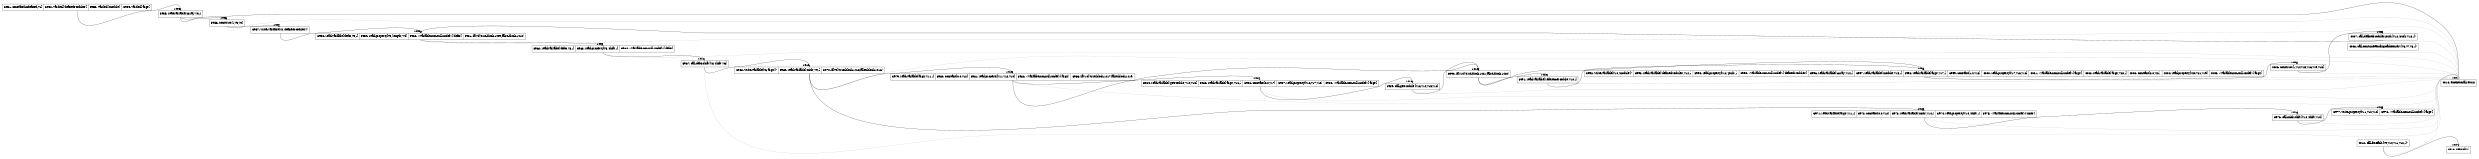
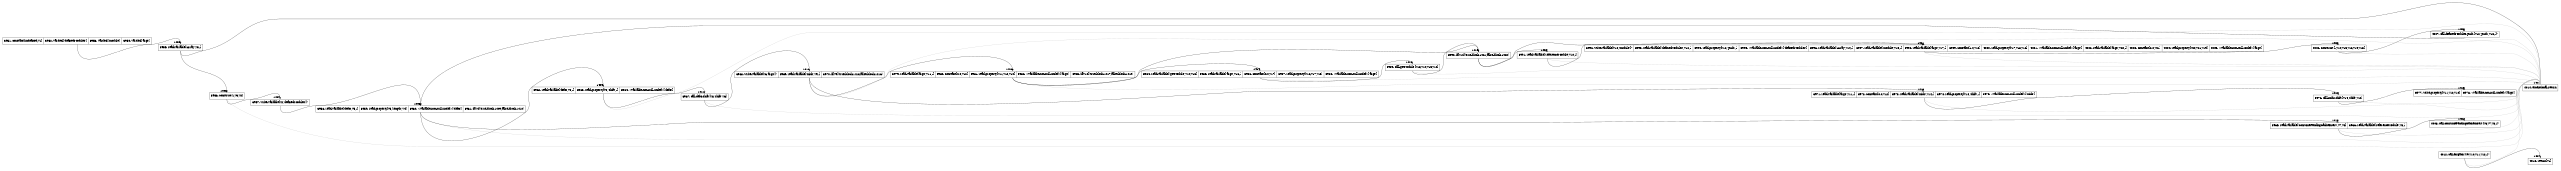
none -> (2339, 126)
